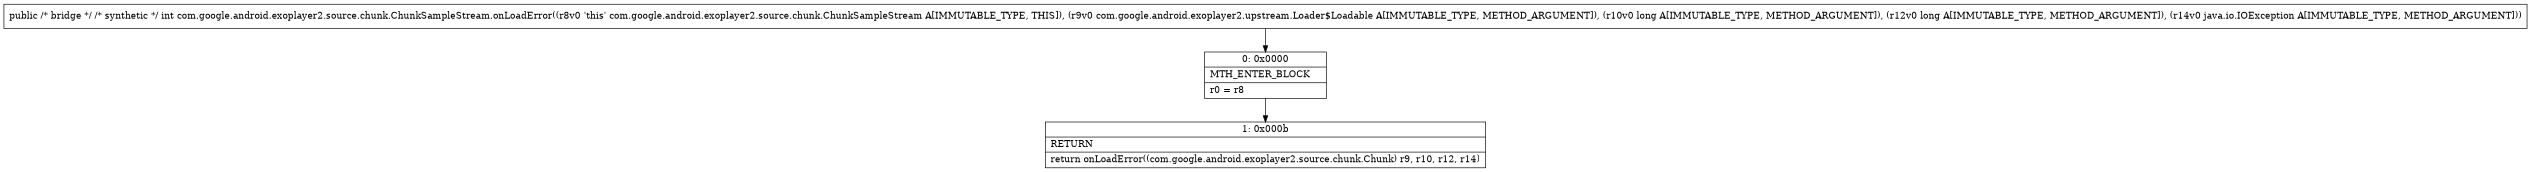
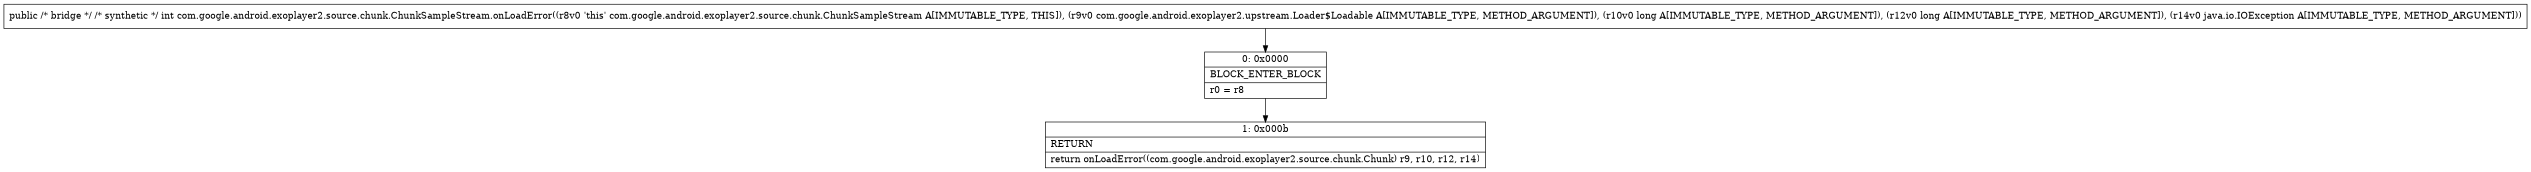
(1260, 75) -> (1265, 75)
